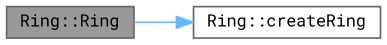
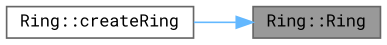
(155, 22) -> (215, 22)
